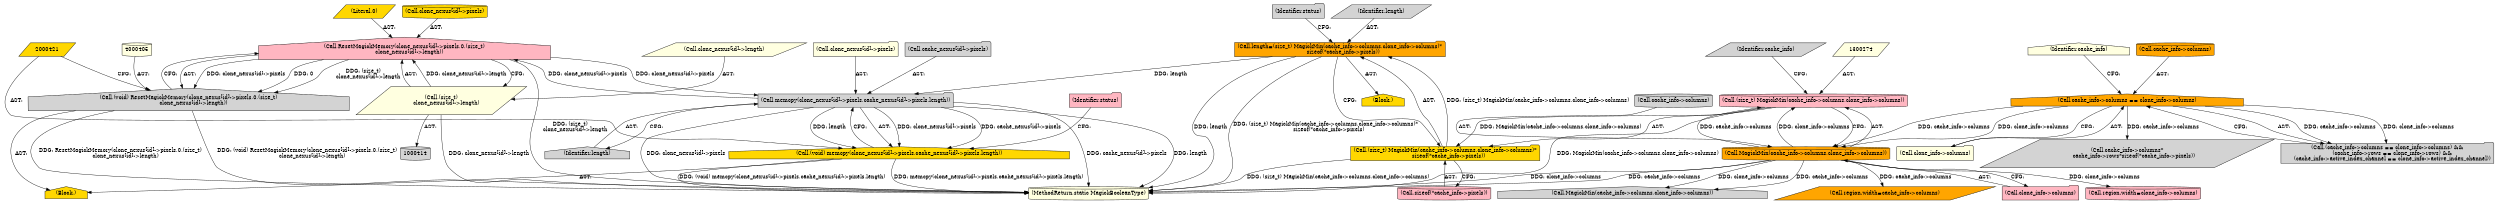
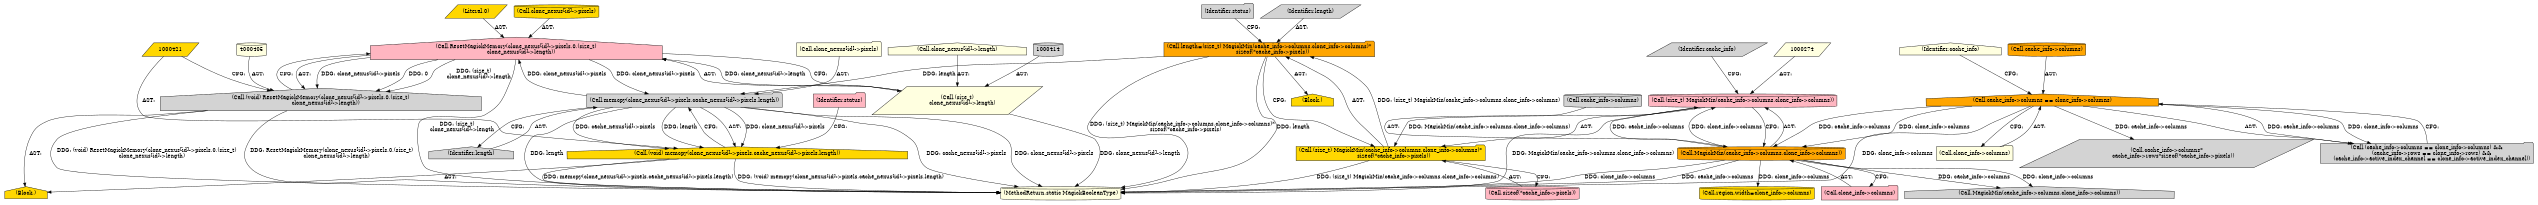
(47, 50) -> (170, 50)
(724, 50) -> (957, 50)
(948, 50) -> none
(1861, 50) -> (1802, 50)
(421, 128) -> (1014, 71)
none -> (1616, 184)
(1885, 193) -> none
(2143, 193) -> (1757, 193)
